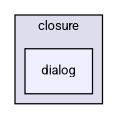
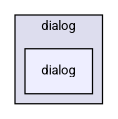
(59, 27) -> (59, 27)
